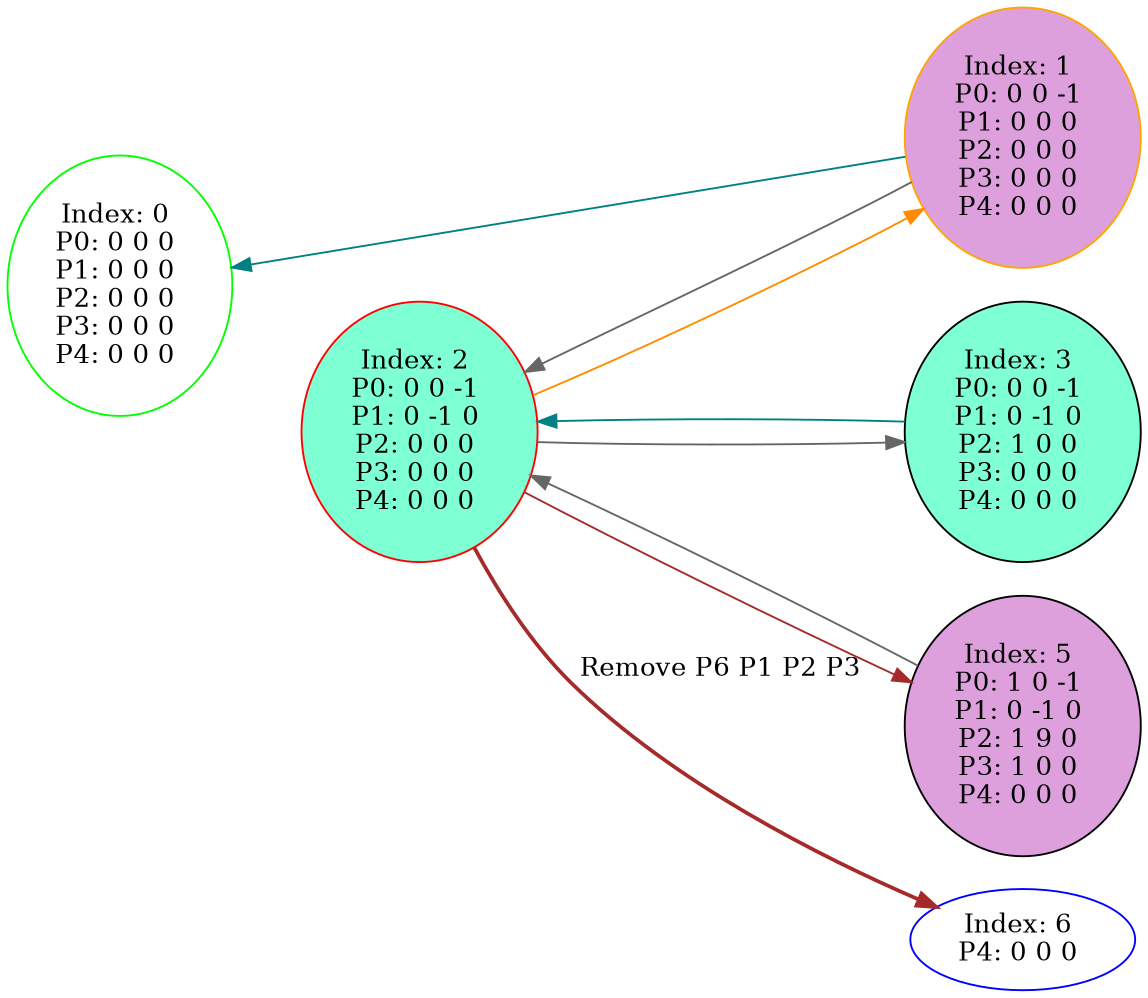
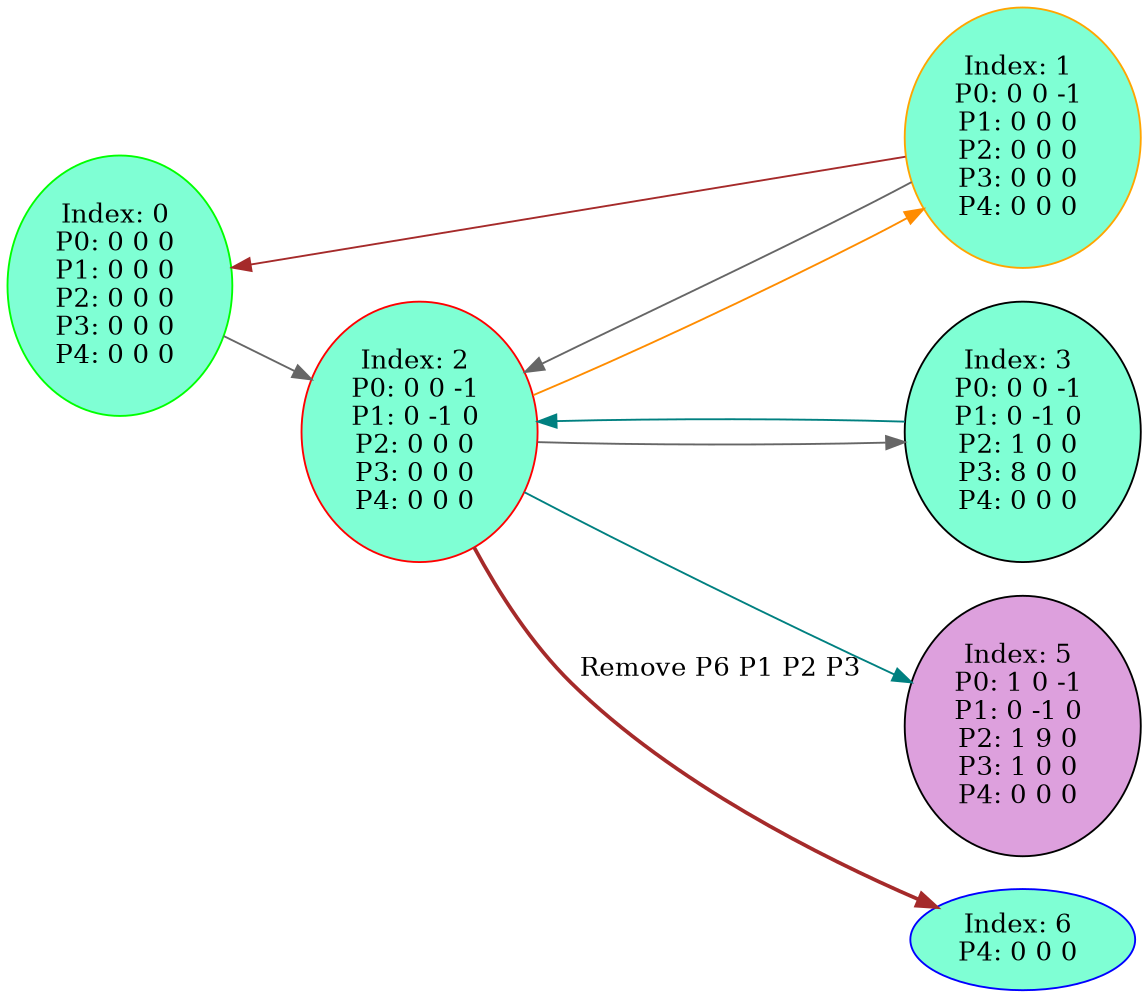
(1023, 138) -> (1023, 138)
(578, 211) -> (578, 211)
(120, 286) -> (120, 286)
(1023, 432) -> (1023, 432)
(734, 573) -> (259, 354)
(708, 585) -> (708, 585)
(1023, 940) -> (1023, 940)
